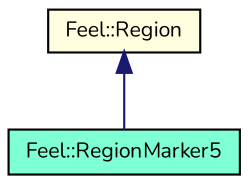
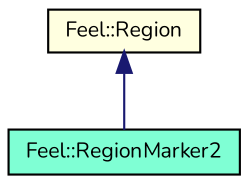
(124, 152) -> (124, 152)
